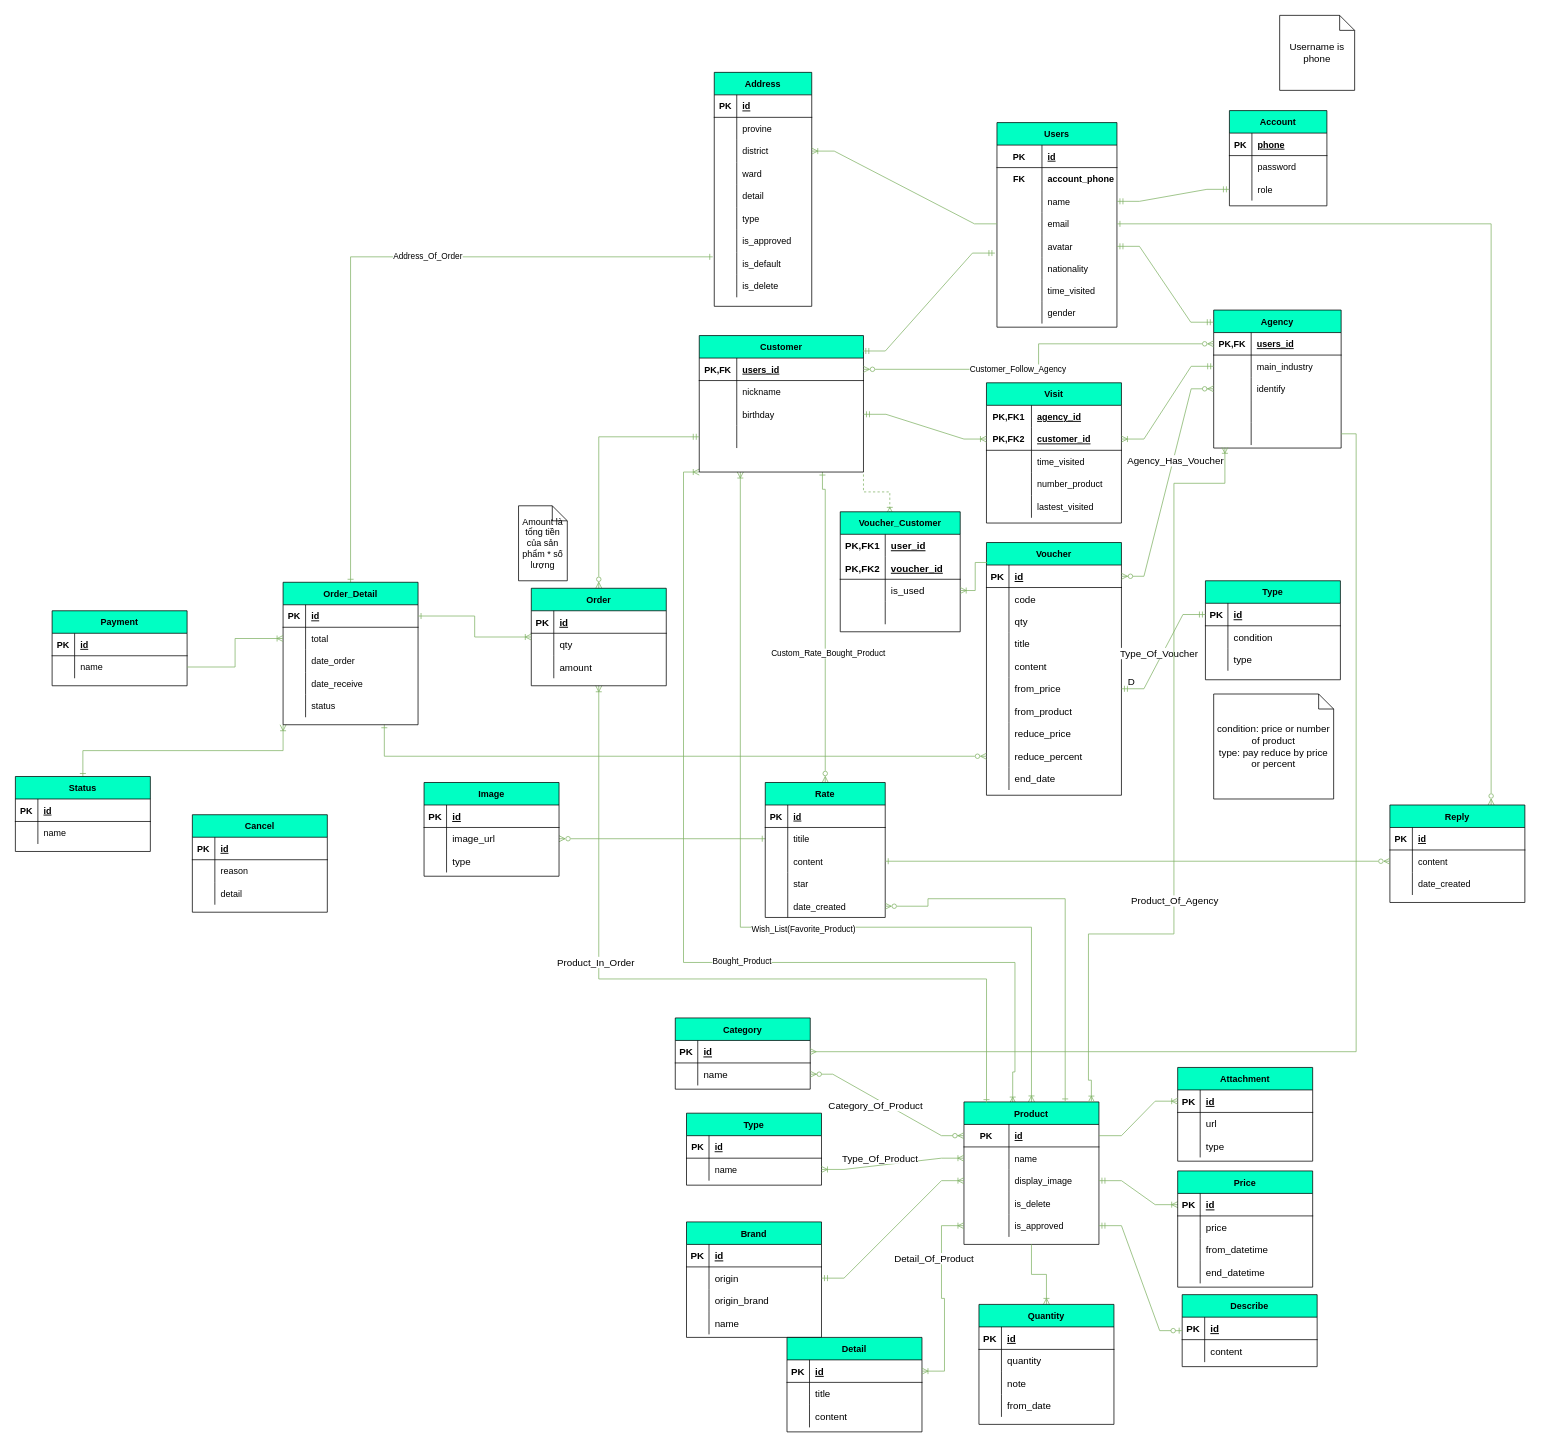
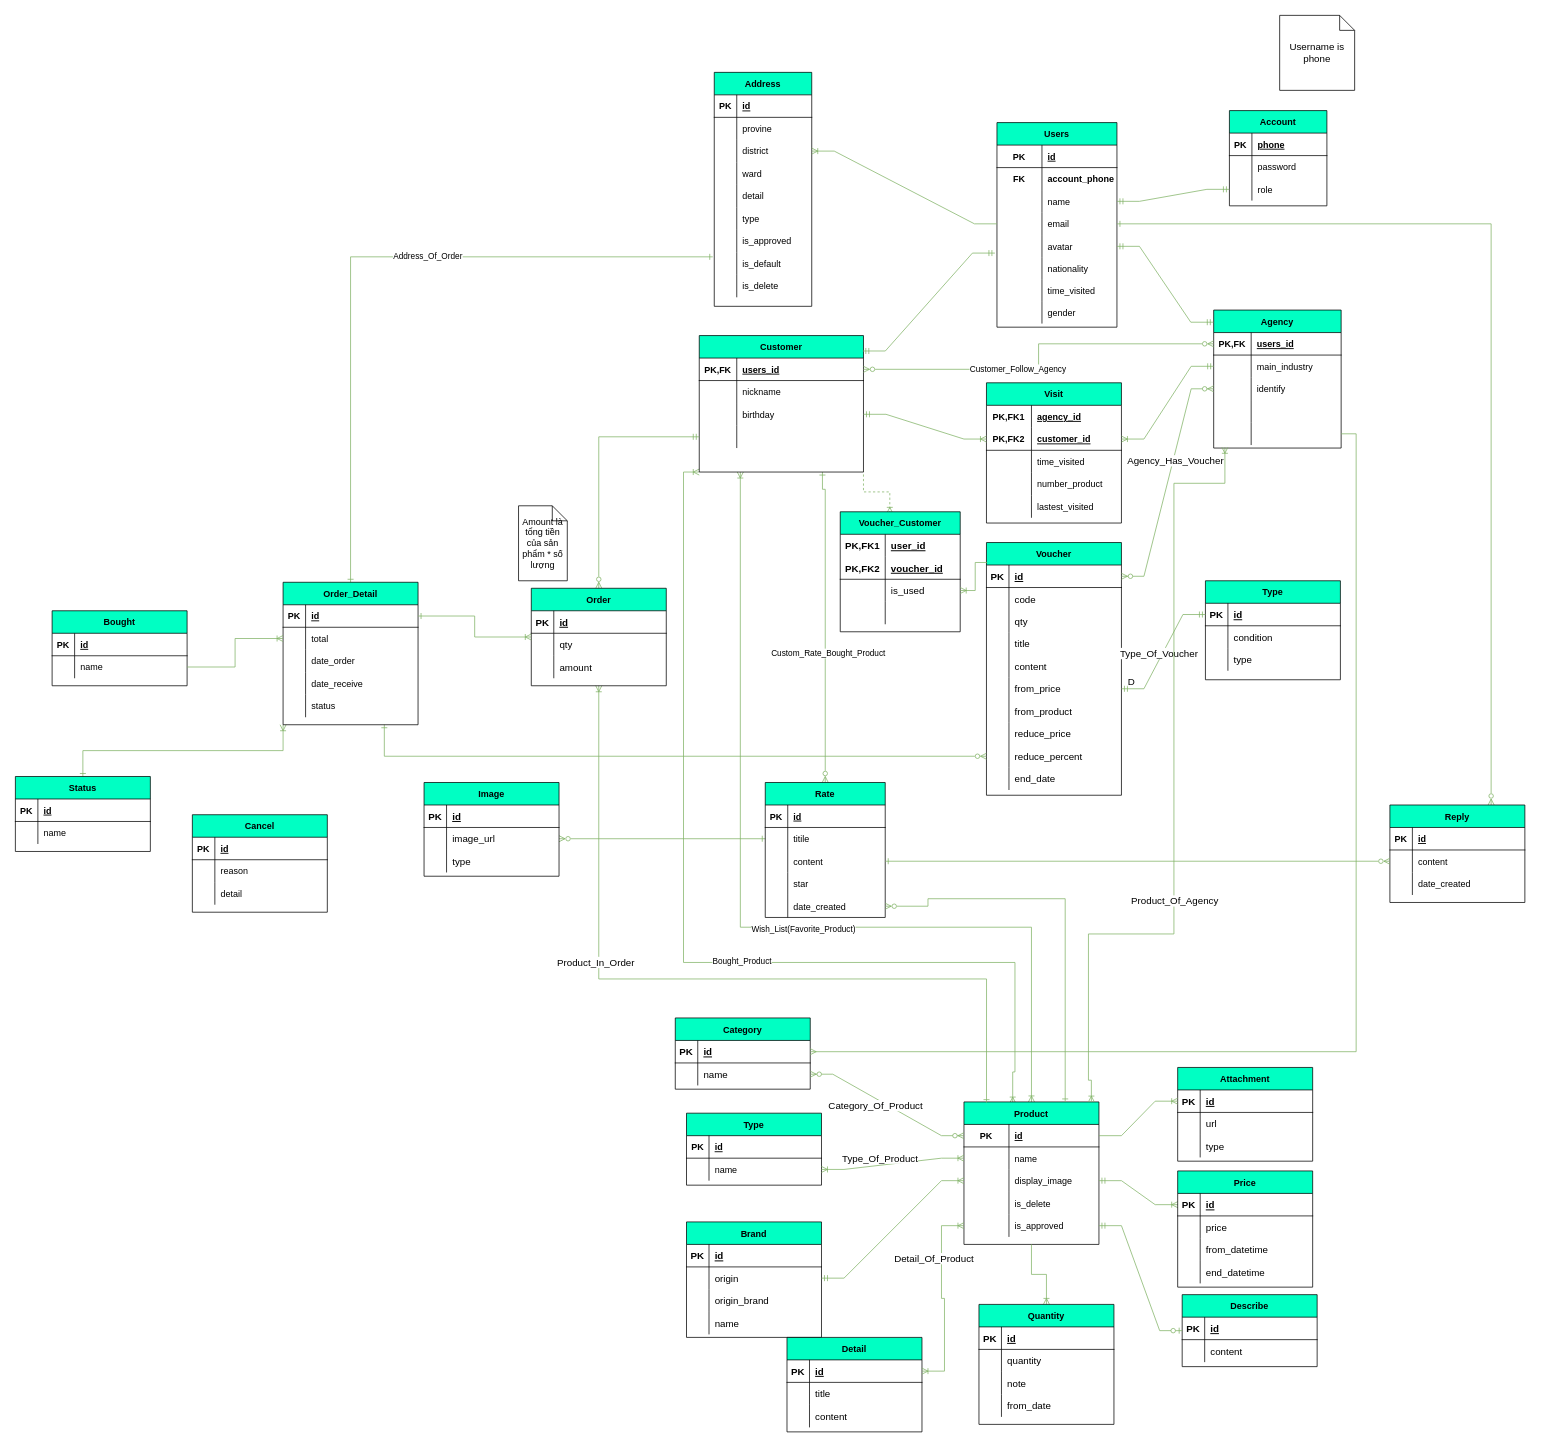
(119, 623) -> (119, 623)
(1274, 747) -> none
